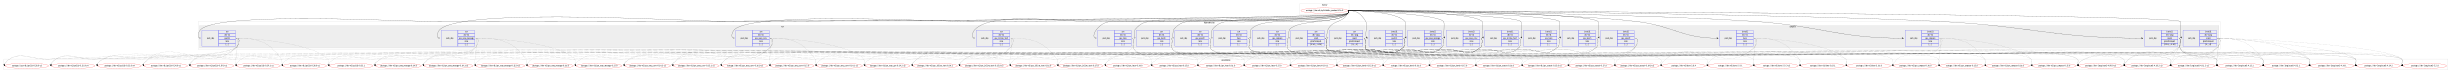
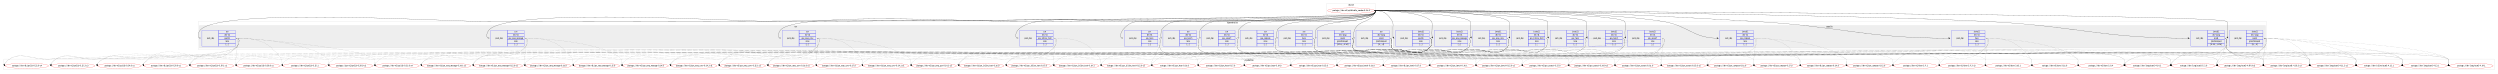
none -> (73, 66)
(2239, 66) -> (2379, 66)
